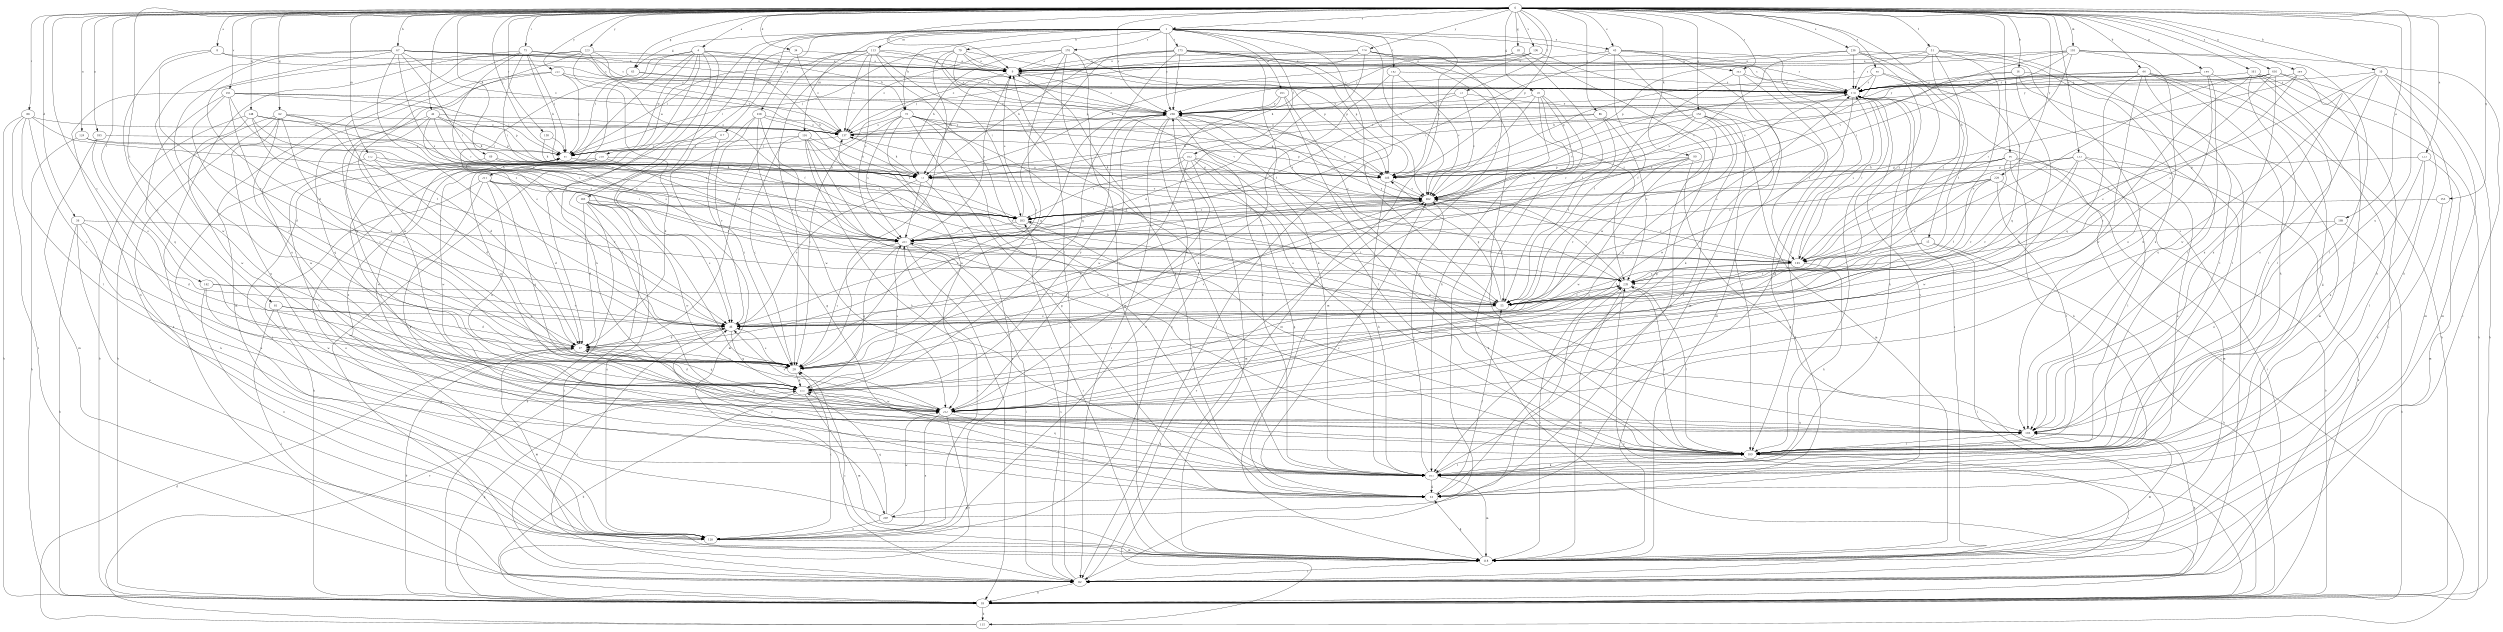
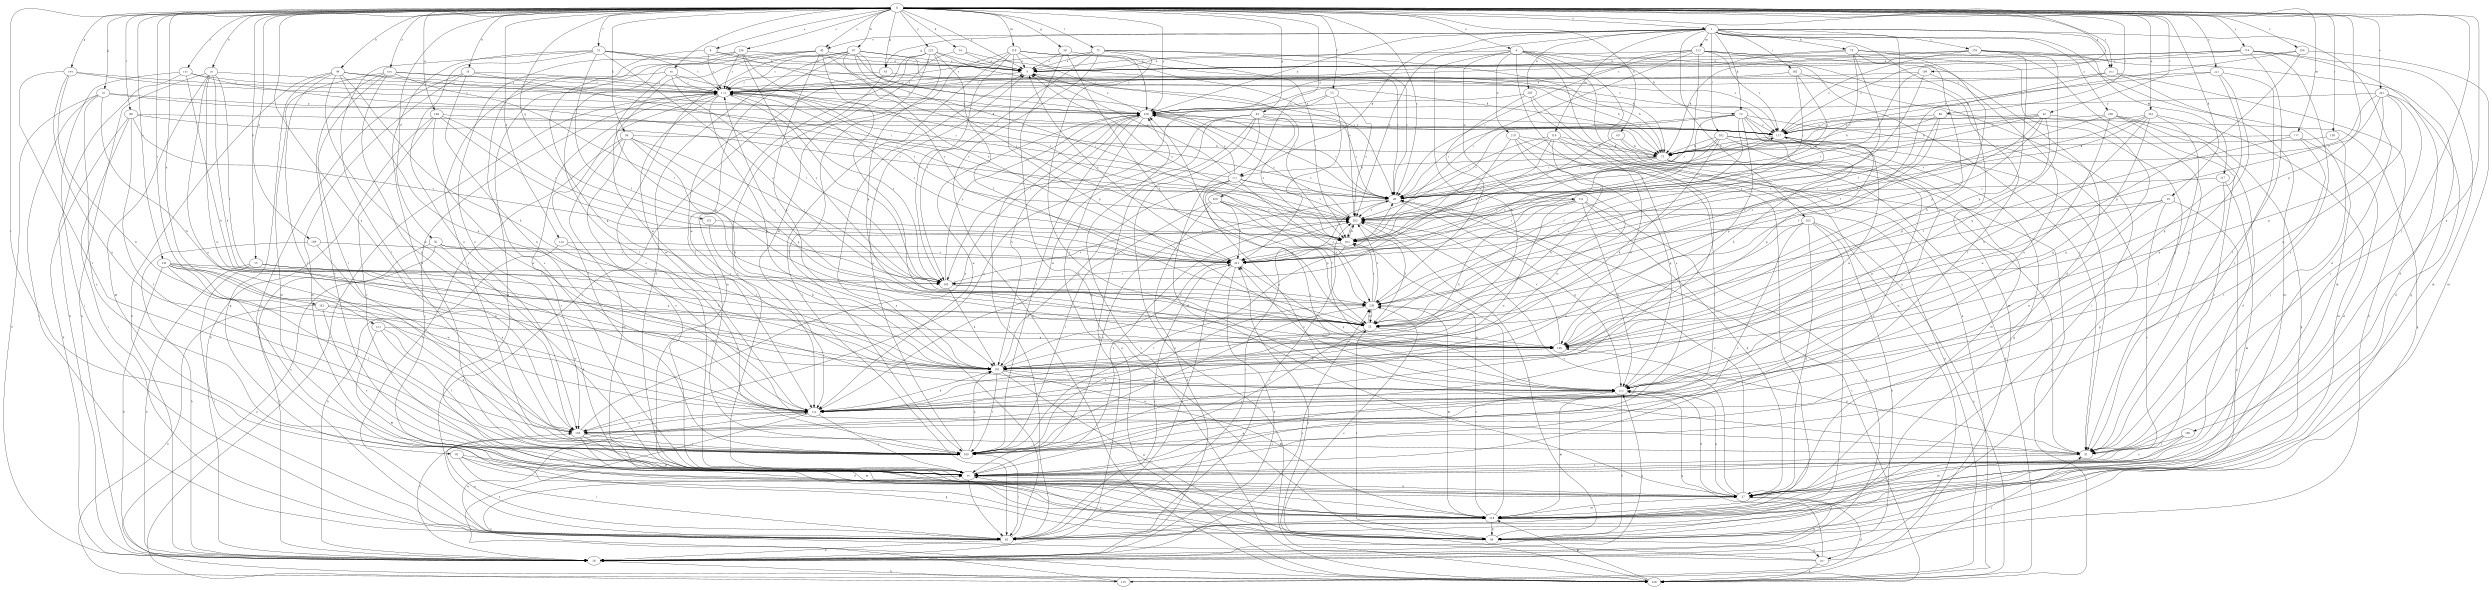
(1026, 105) -> (1460, 162)
none -> (1505, 179)
(2139, 403) -> none
